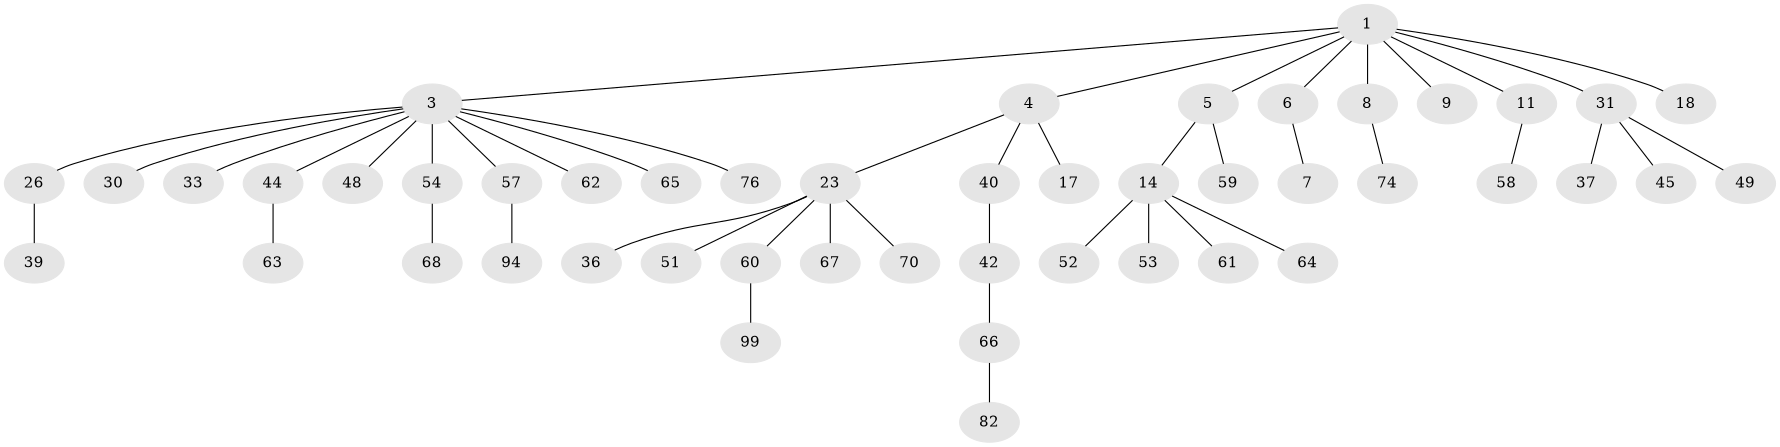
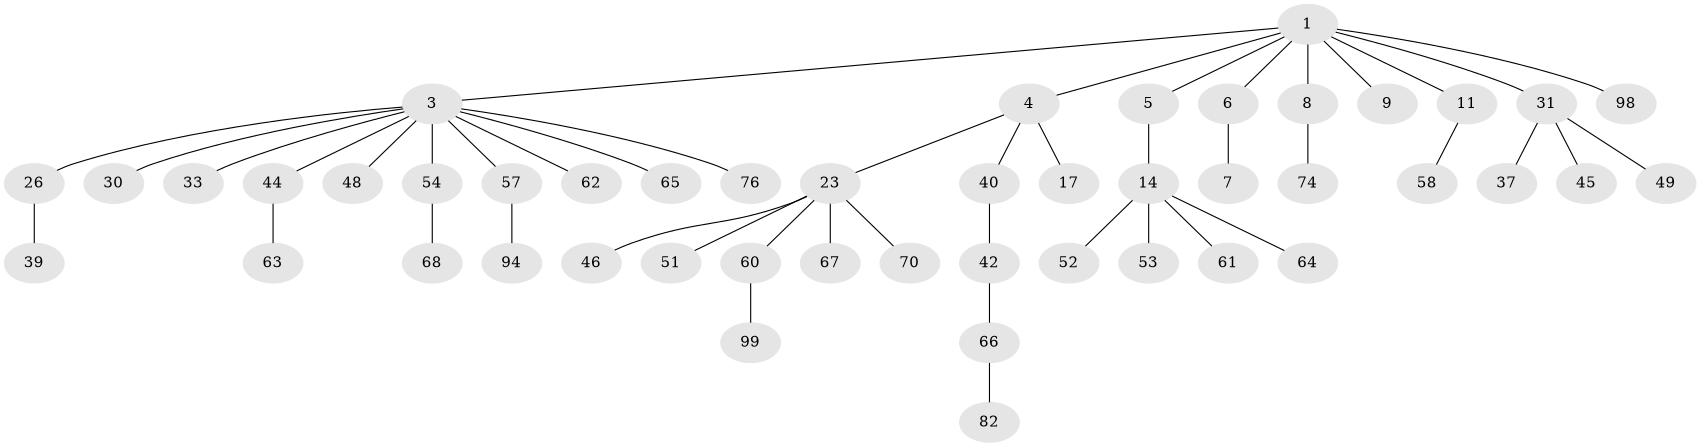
(1686, 104) -> (1626, 104)
(1228, 184) -> none
(591, 263) -> (591, 263)
